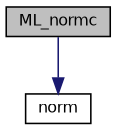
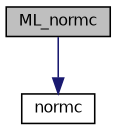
(58, 109) -> (58, 109)
